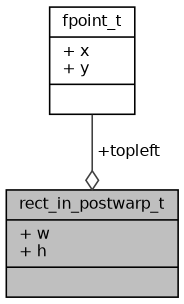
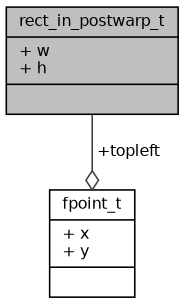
(92, 143) -> (92, 143)
